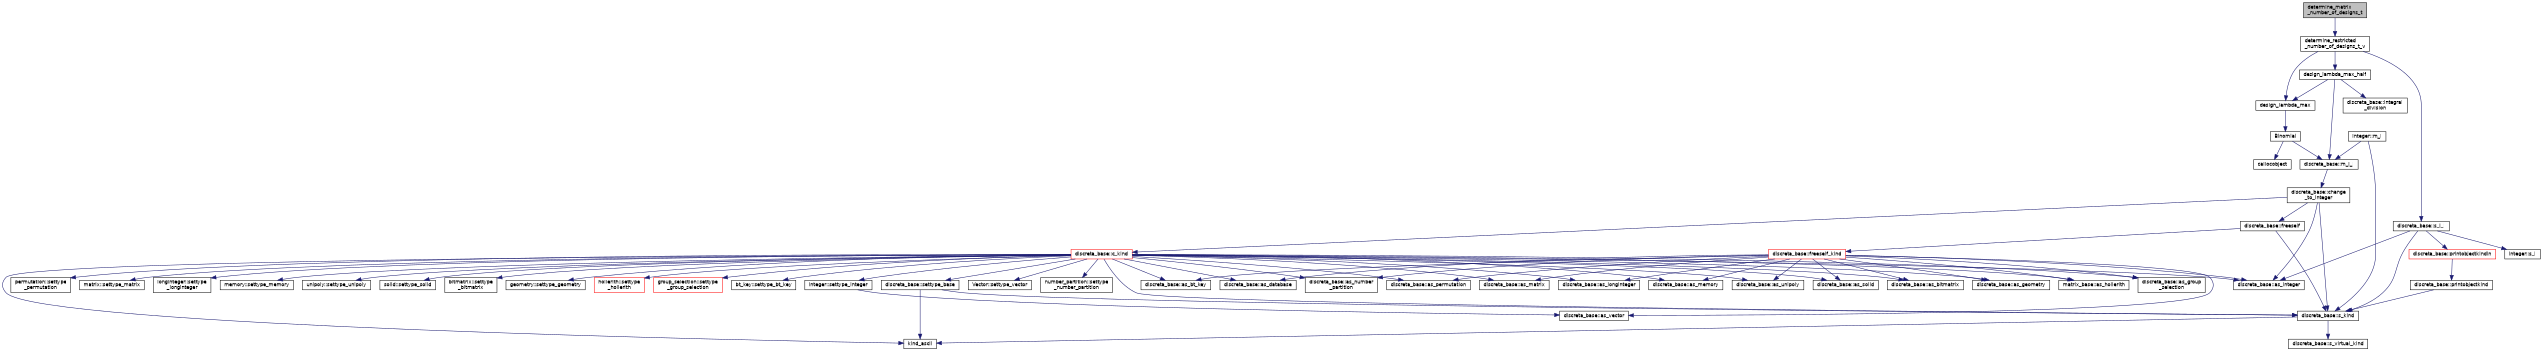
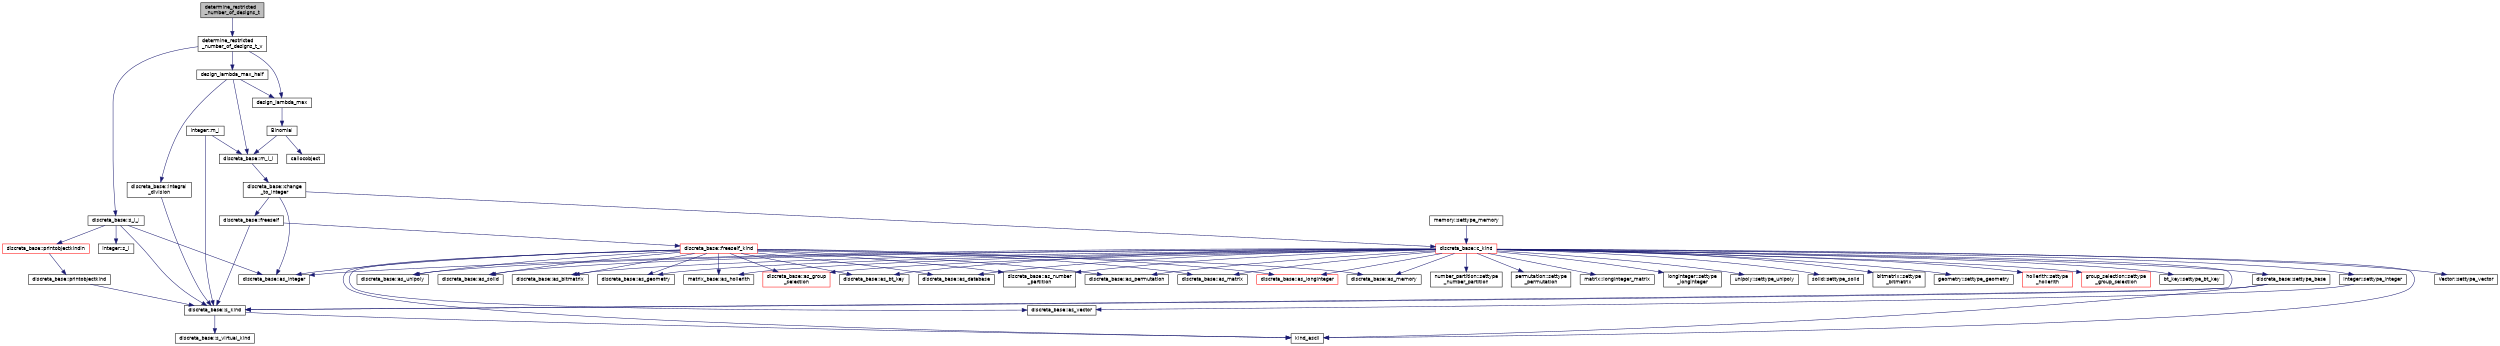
(2335, 10) -> (232, 10)
(2323, 254) -> (181, 251)
(479, 267) -> (1466, 232)
(112, 285) -> (1617, 280)
(1599, 285) -> (1297, 280)
(2172, 285) -> (796, 280)
none -> (639, 319)
